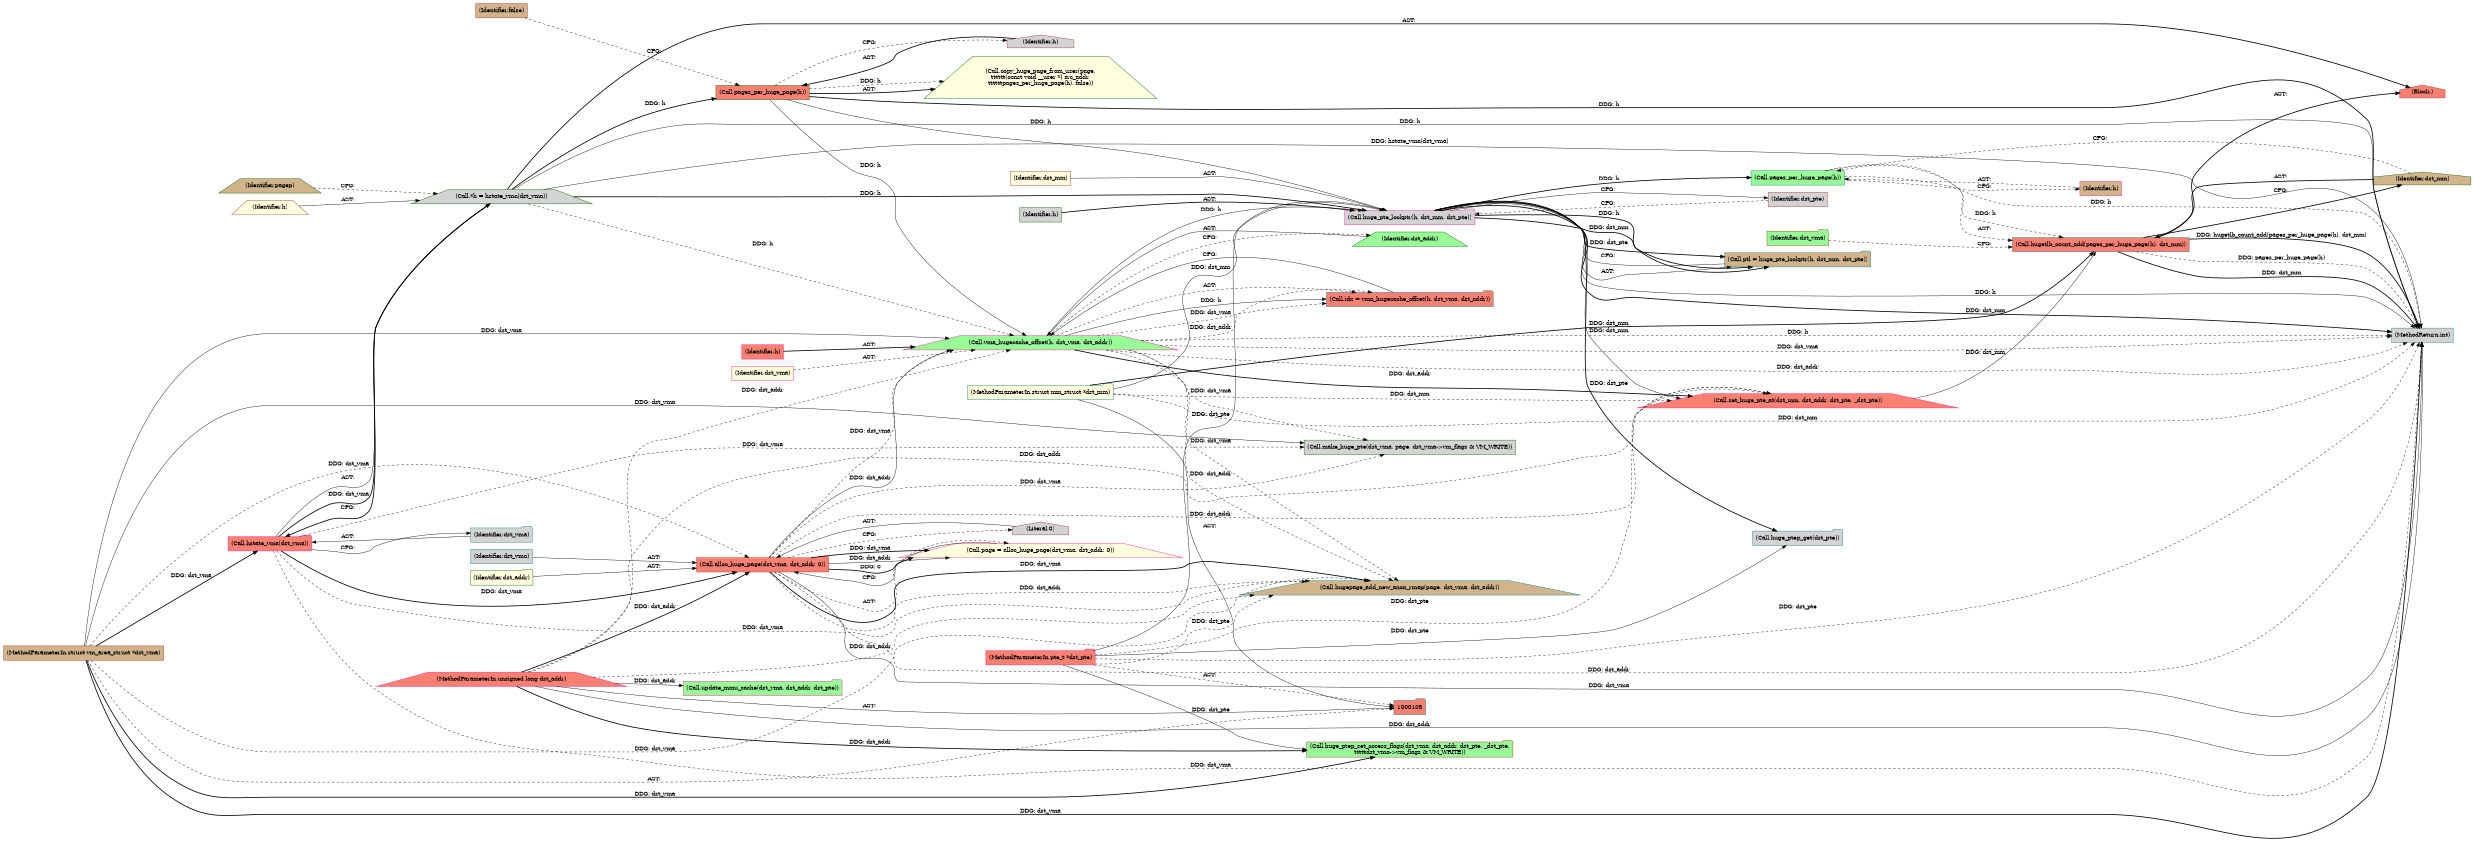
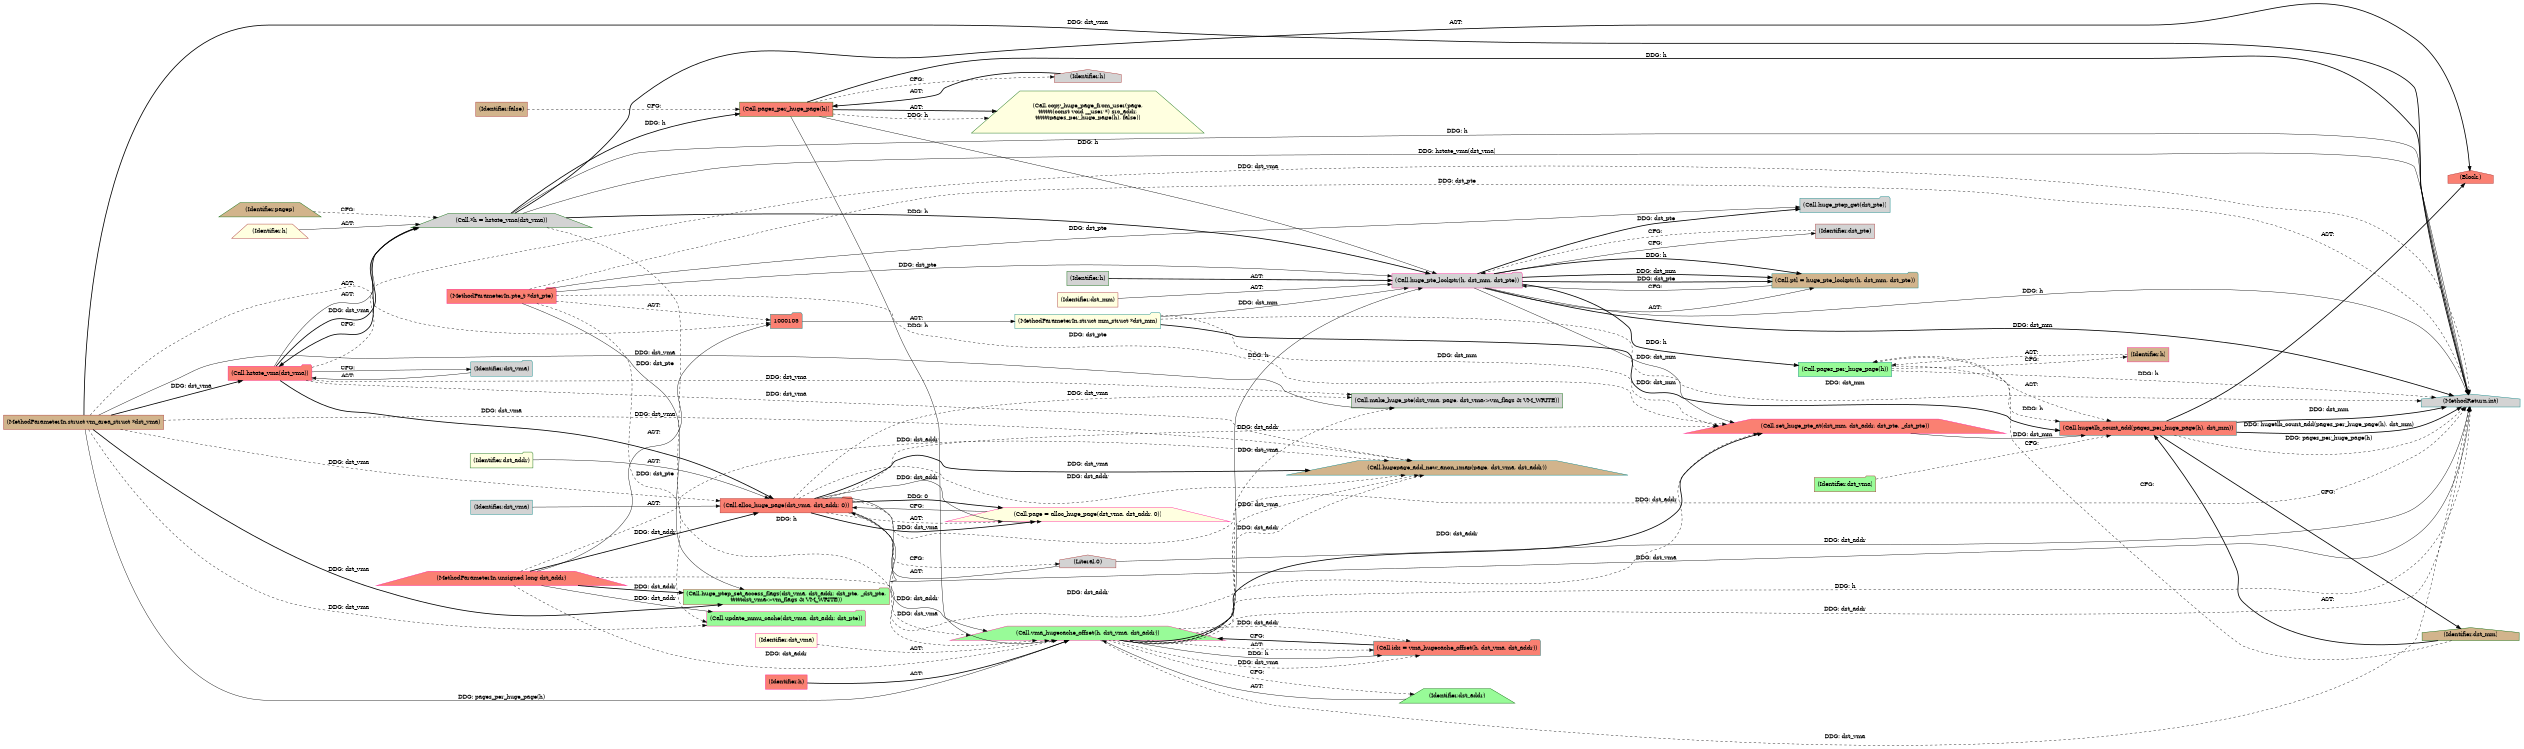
(1217, 258) -> (1298, 642)
(502, 331) -> (502, 697)
(2422, 335) -> (2471, 401)
(1211, 576) -> (907, 321)
none -> (360, 615)
(1187, 638) -> (629, 456)
(1646, 728) -> (1823, 545)
